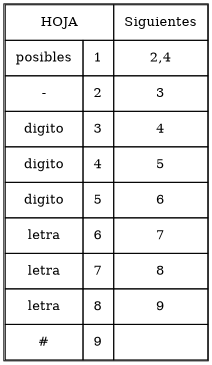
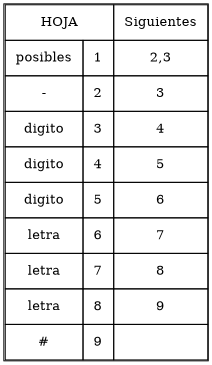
(161, 58) -> (161, 58)
